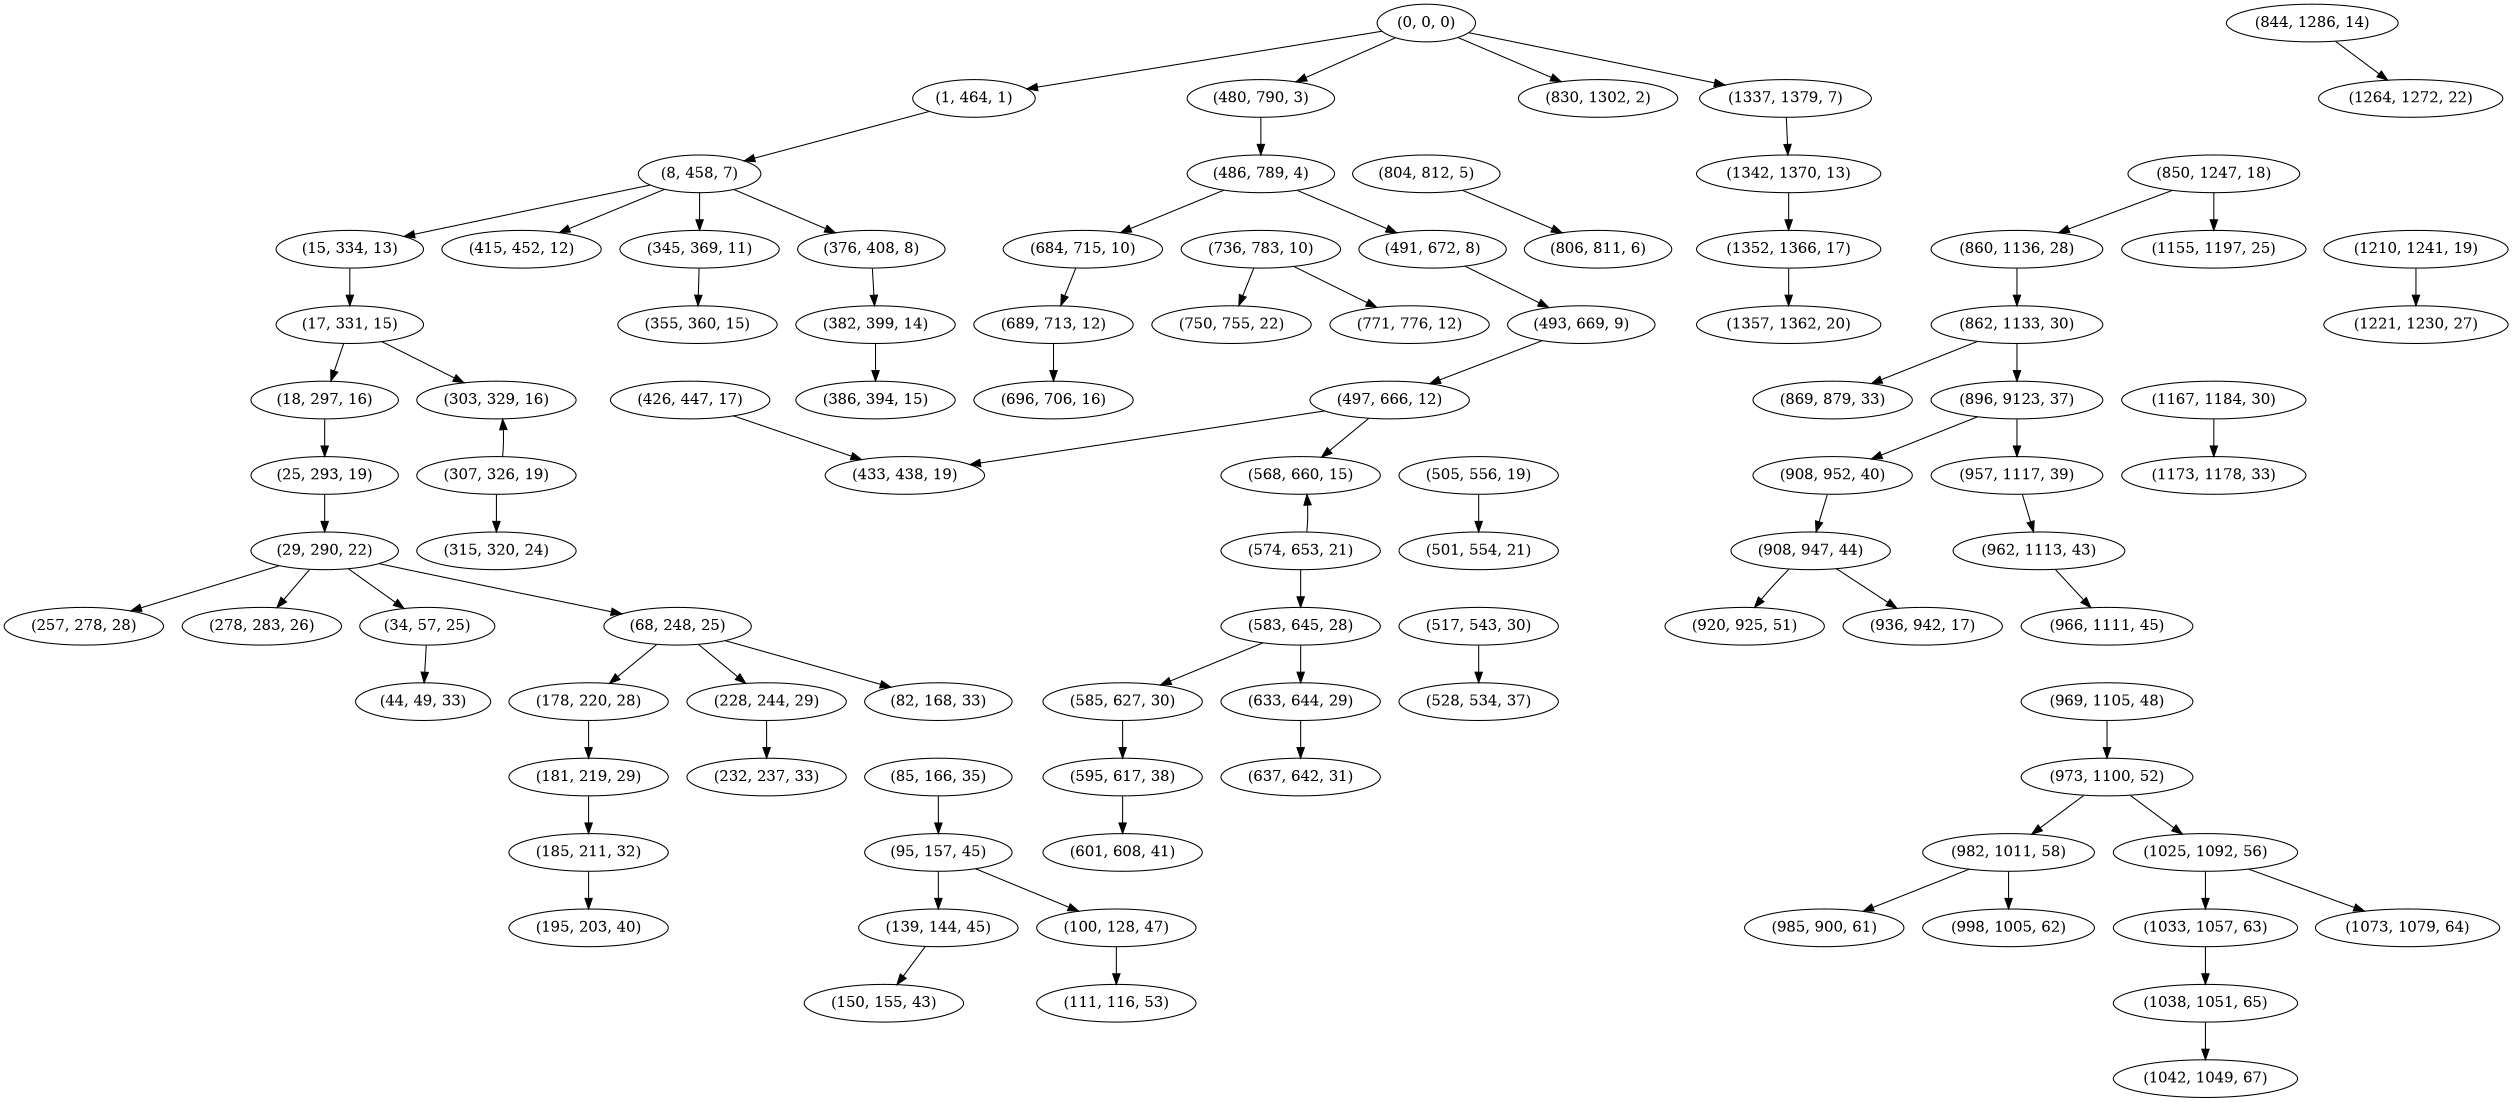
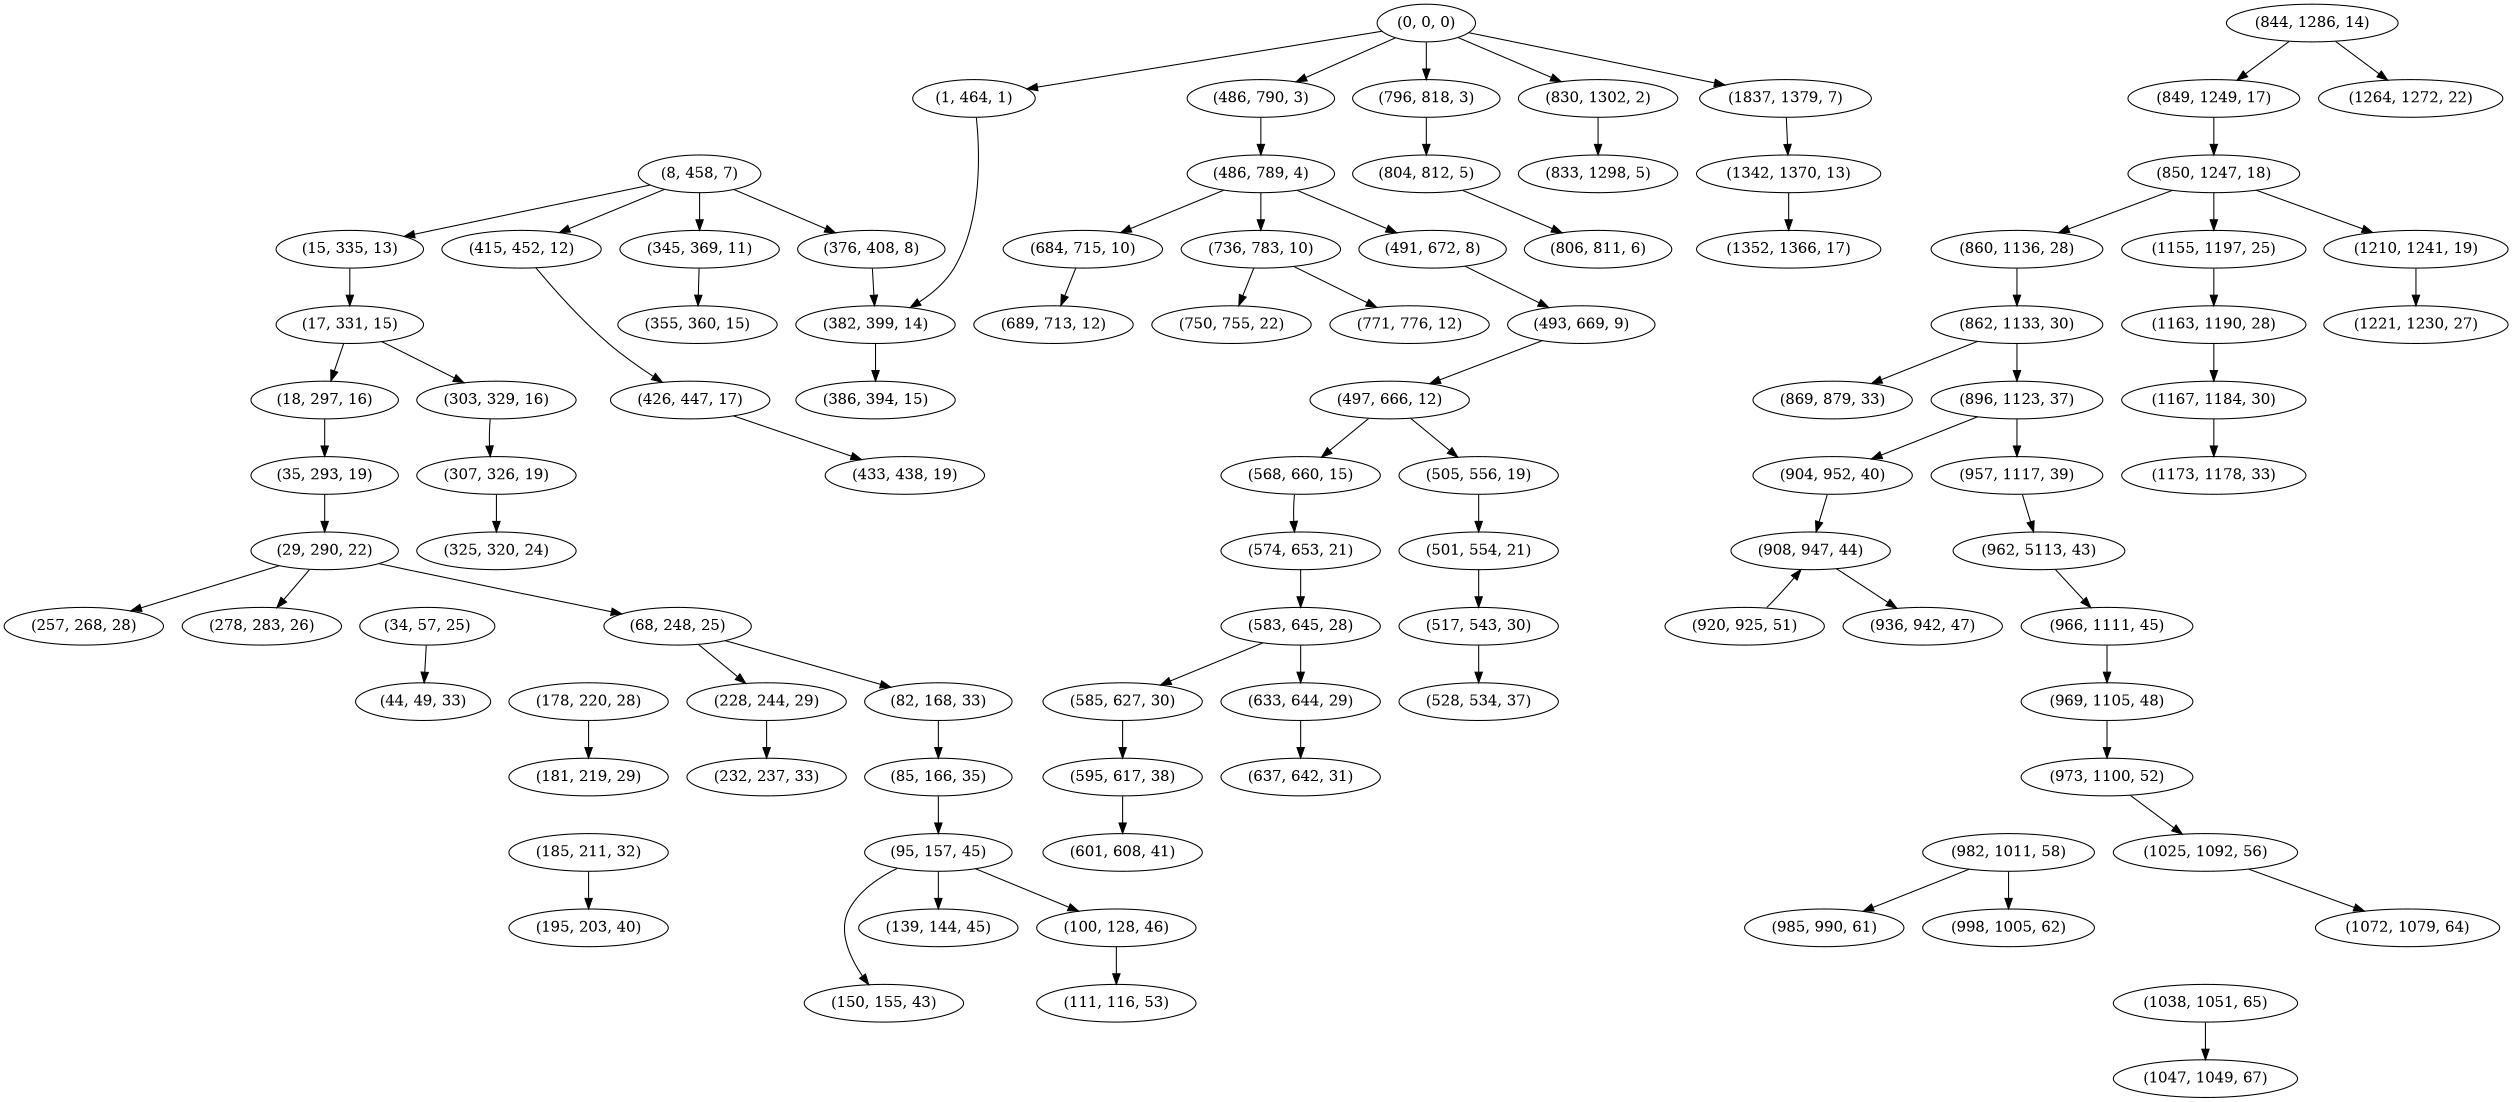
(1261, 98) -> (1261, 98)
none -> (1426, 98)
(1786, 98) -> (1786, 98)
none -> (2214, 98)
(842, 135) -> (972, 219)
none -> (1598, 174)
none -> (1261, 206)
none -> (2309, 210)
(350, 249) -> (350, 249)
(1789, 325) -> none
none -> (2214, 325)
none -> (590, 327)
(1054, 400) -> none
(2017, 400) -> (2017, 400)
(1152, 437) -> (1430, 434)
(503, 443) -> (489, 433)
(325, 475) -> (325, 475)
(1833, 475) -> (1833, 475)
(1308, 519) -> (1294, 508)
(496, 551) -> (496, 551)
(2039, 551) -> (2039, 551)
none -> (1479, 583)
(1775, 584) -> (1781, 593)
(372, 586) -> none
(84, 626) -> (84, 626)
(1923, 626) -> (1923, 626)
none -> (2107, 659)
(637, 661) -> none
none -> (938, 734)
(589, 810) -> none
(2062, 812) -> none
(1116, 928) -> (1116, 928)
(1824, 928) -> (1824, 928)
(2205, 928) -> none
(2408, 928) -> (2408, 928)
(914, 961) -> (848, 913)
(2205, 1079) -> (2205, 1079)
